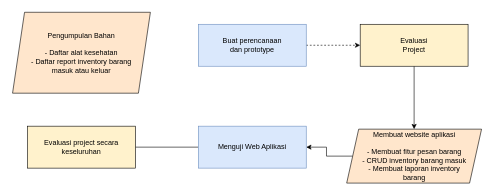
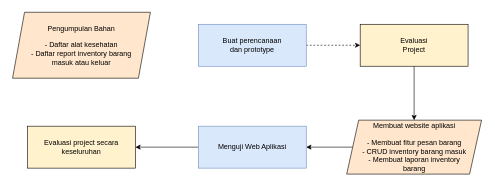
(81, 53) -> (81, 45)
(138, 147) -> (140, 147)
(414, 156) -> (414, 147)
